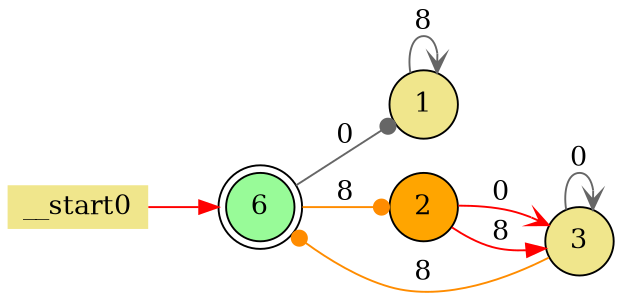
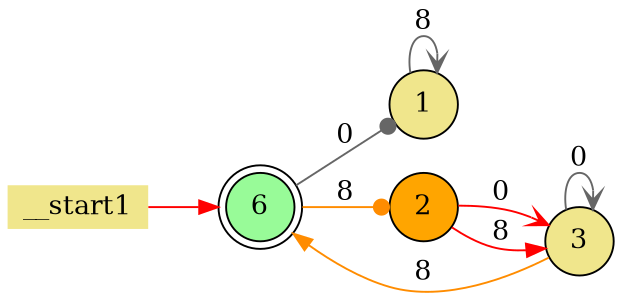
(78, 207) -> (78, 207)
(424, 291) -> (426, 292)
